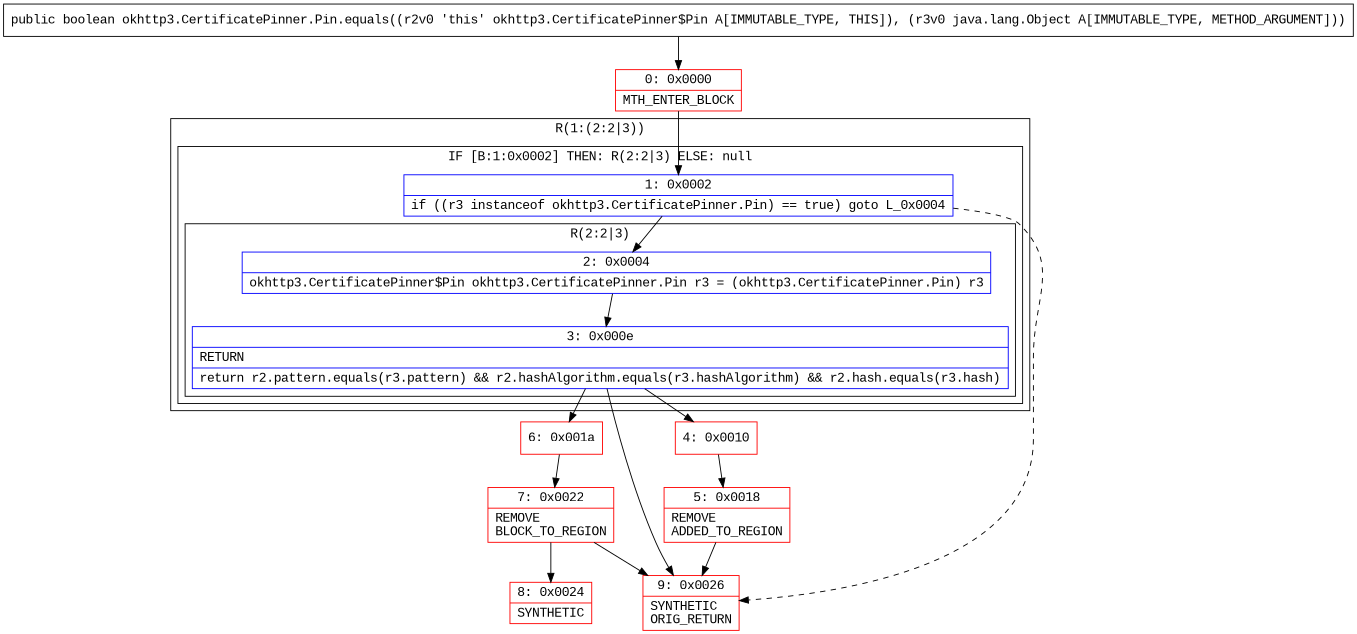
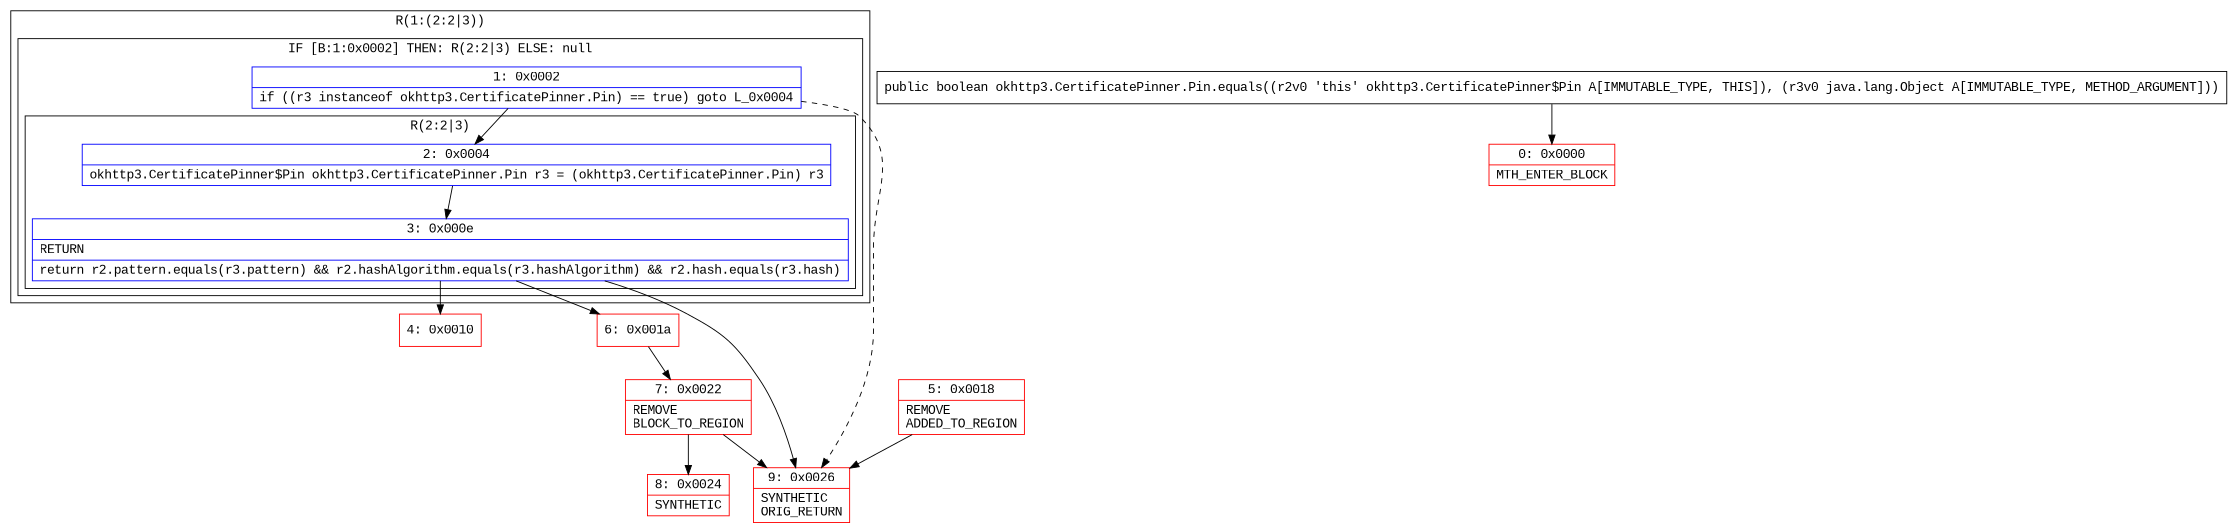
(678, 138) -> none
(720, 466) -> none
